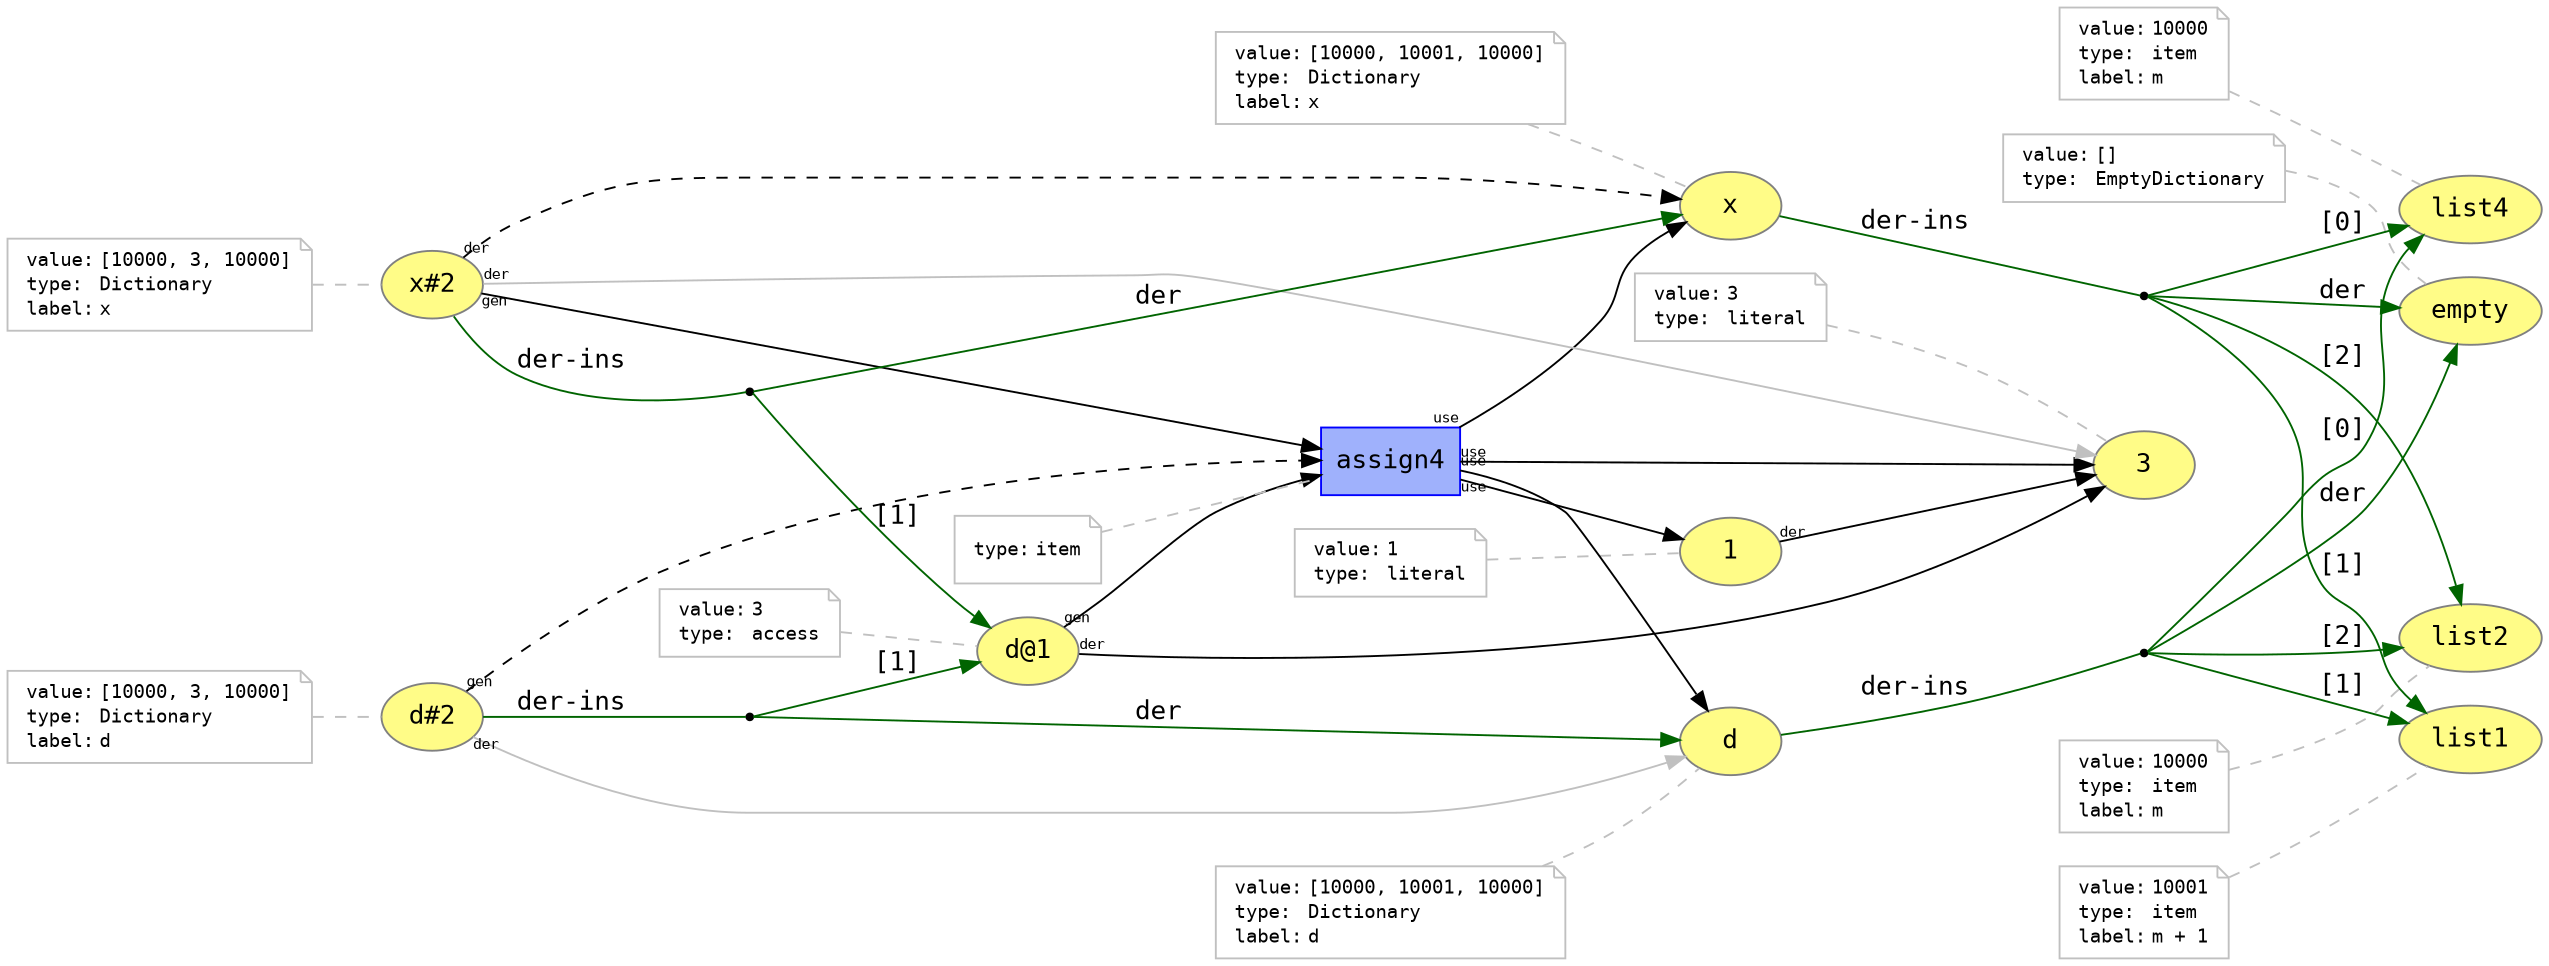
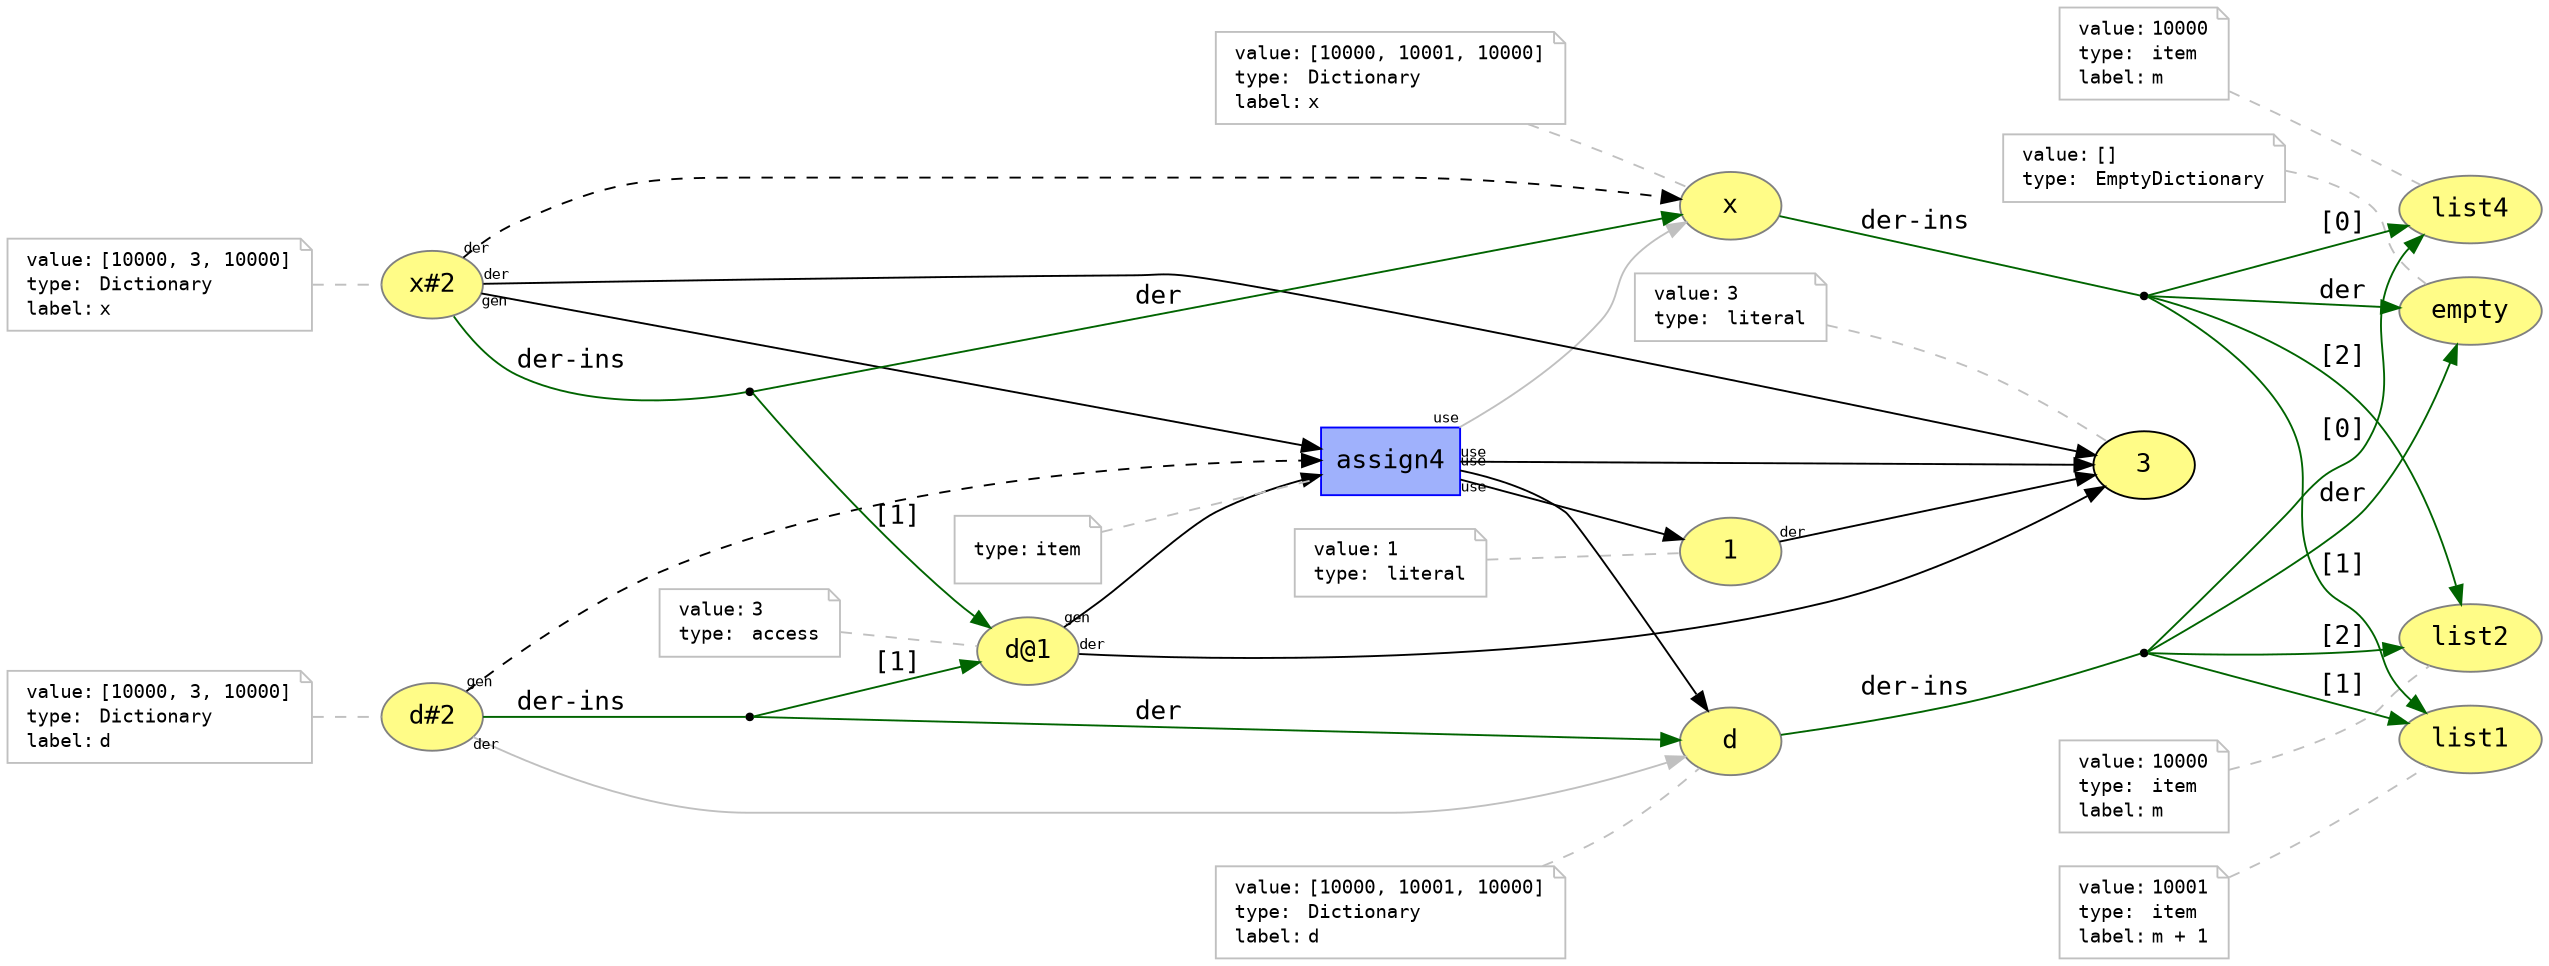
(1248, 285) -> (1248, 285)
(1585, 337) -> (1585, 337)
(2144, 465) -> (2144, 465)
